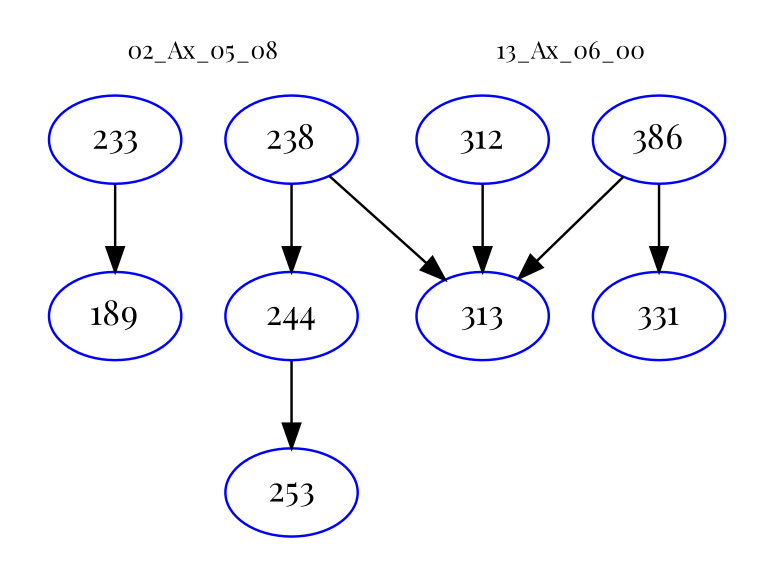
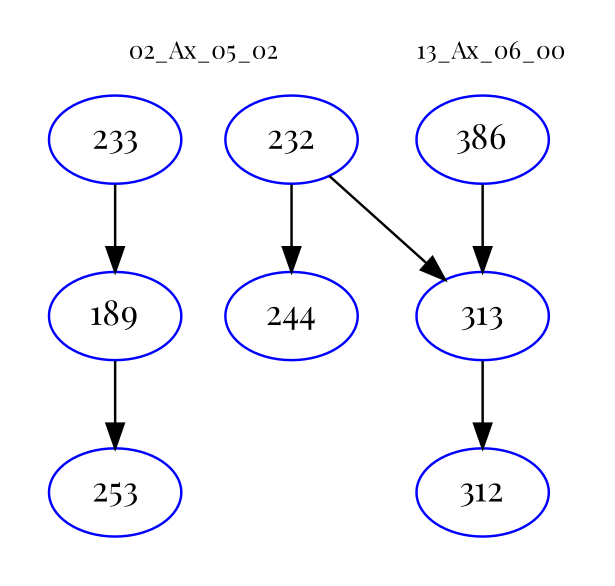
(203, 53) -> (203, 53)
(292, 140) -> (292, 140)
(483, 216) -> (483, 392)
(659, 316) -> none
(292, 392) -> (115, 392)
